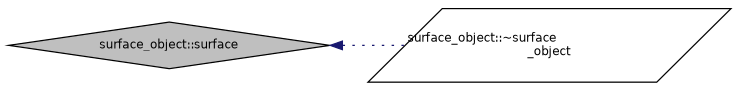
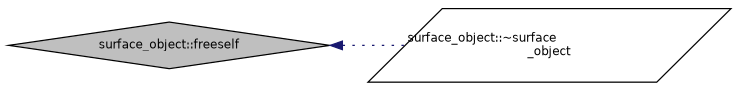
(169, 45) -> (169, 45)
